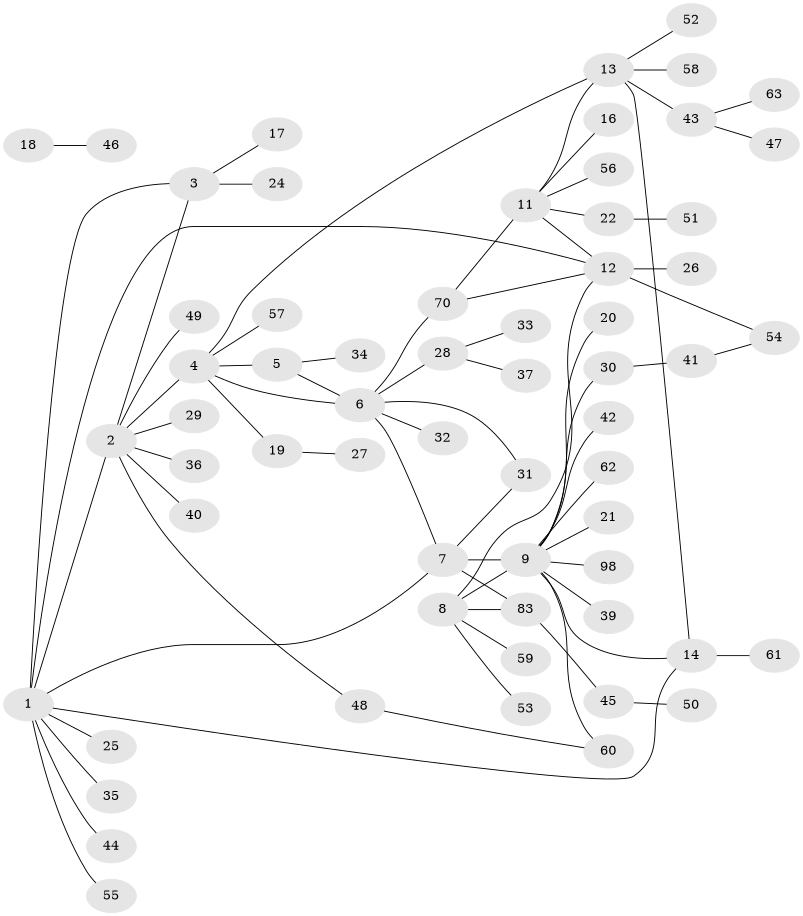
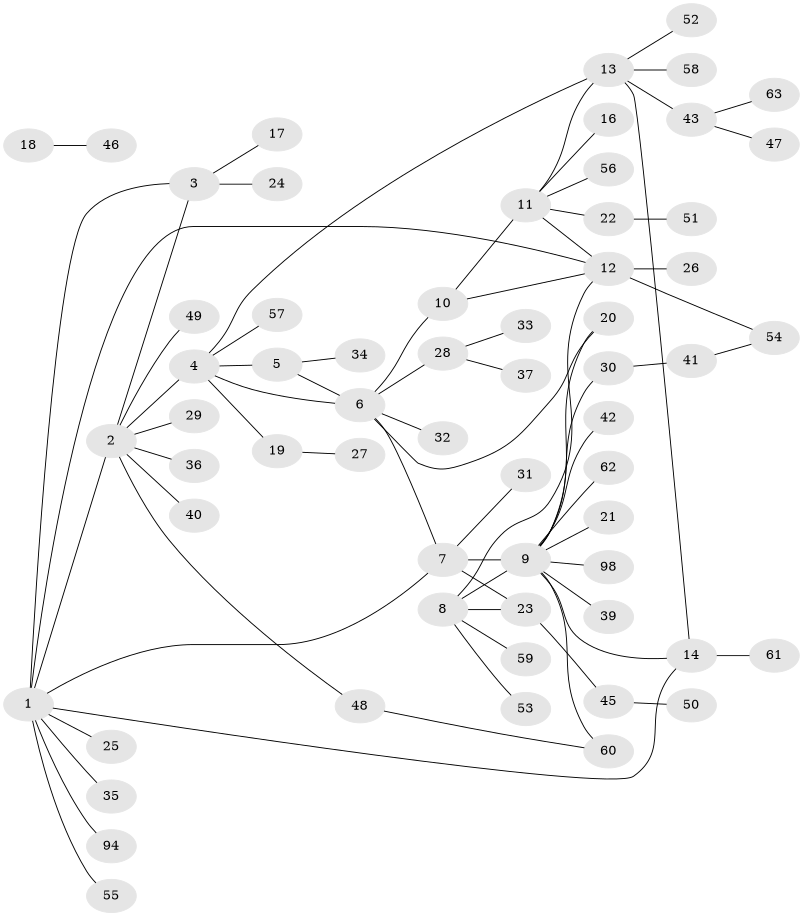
(443, 304) -> (443, 304)
(460, 410) -> (501, 448)
(526, 610) -> (526, 610)
(111, 846) -> (111, 846)
